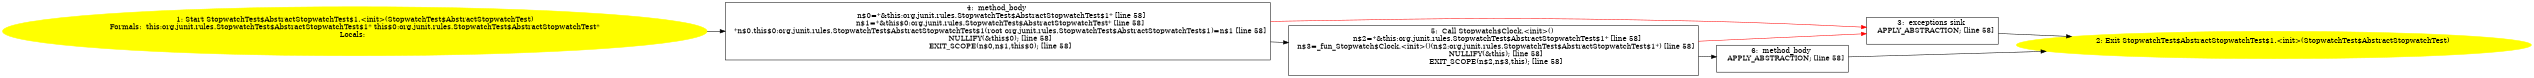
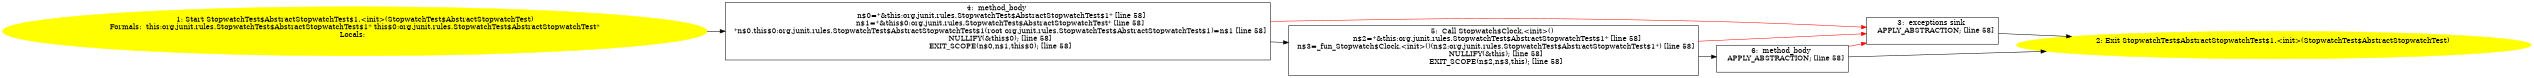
none -> (1855, 45)
